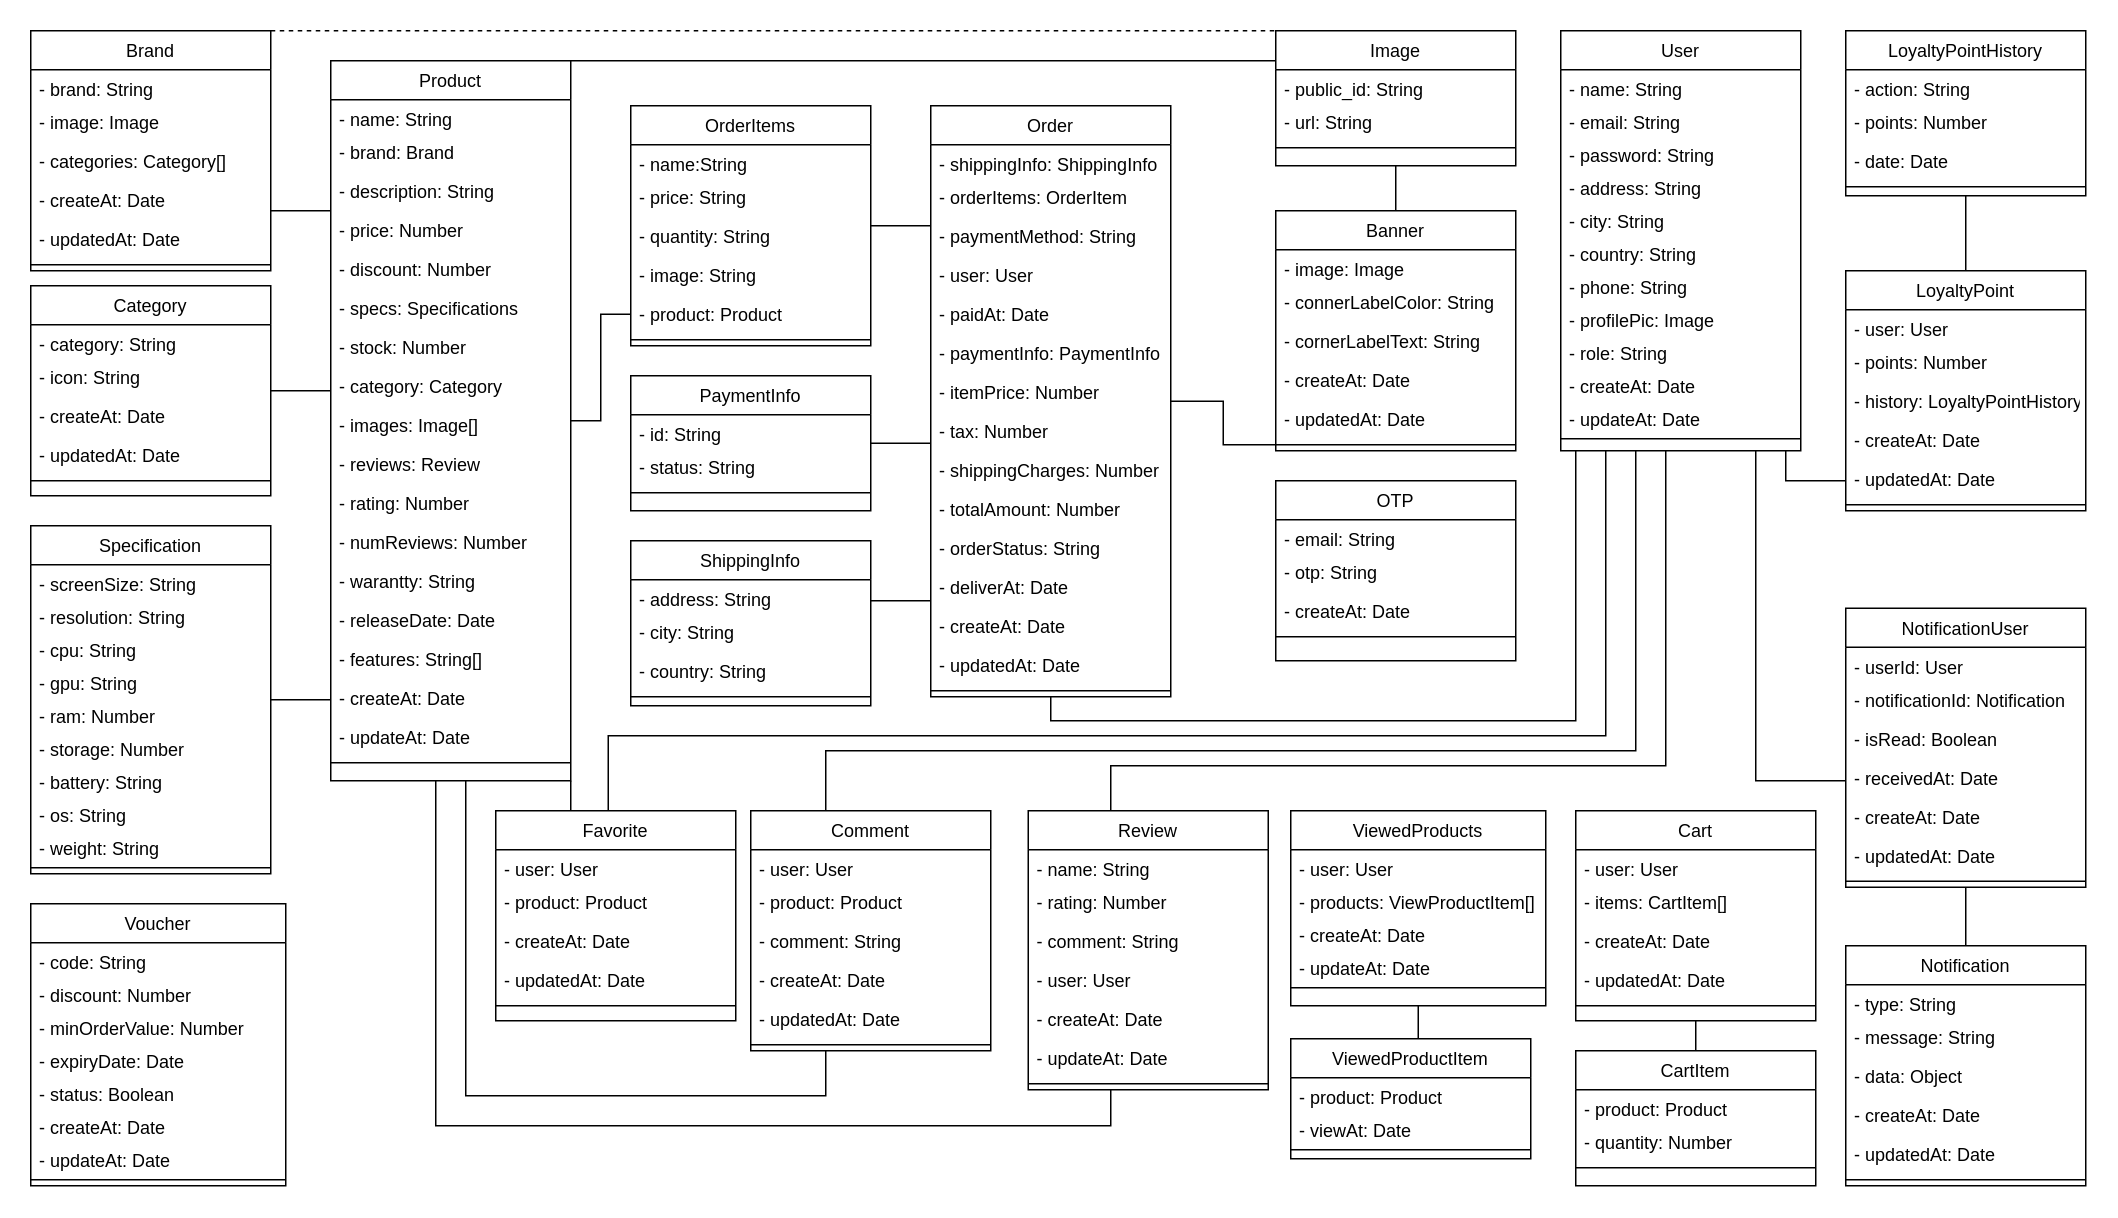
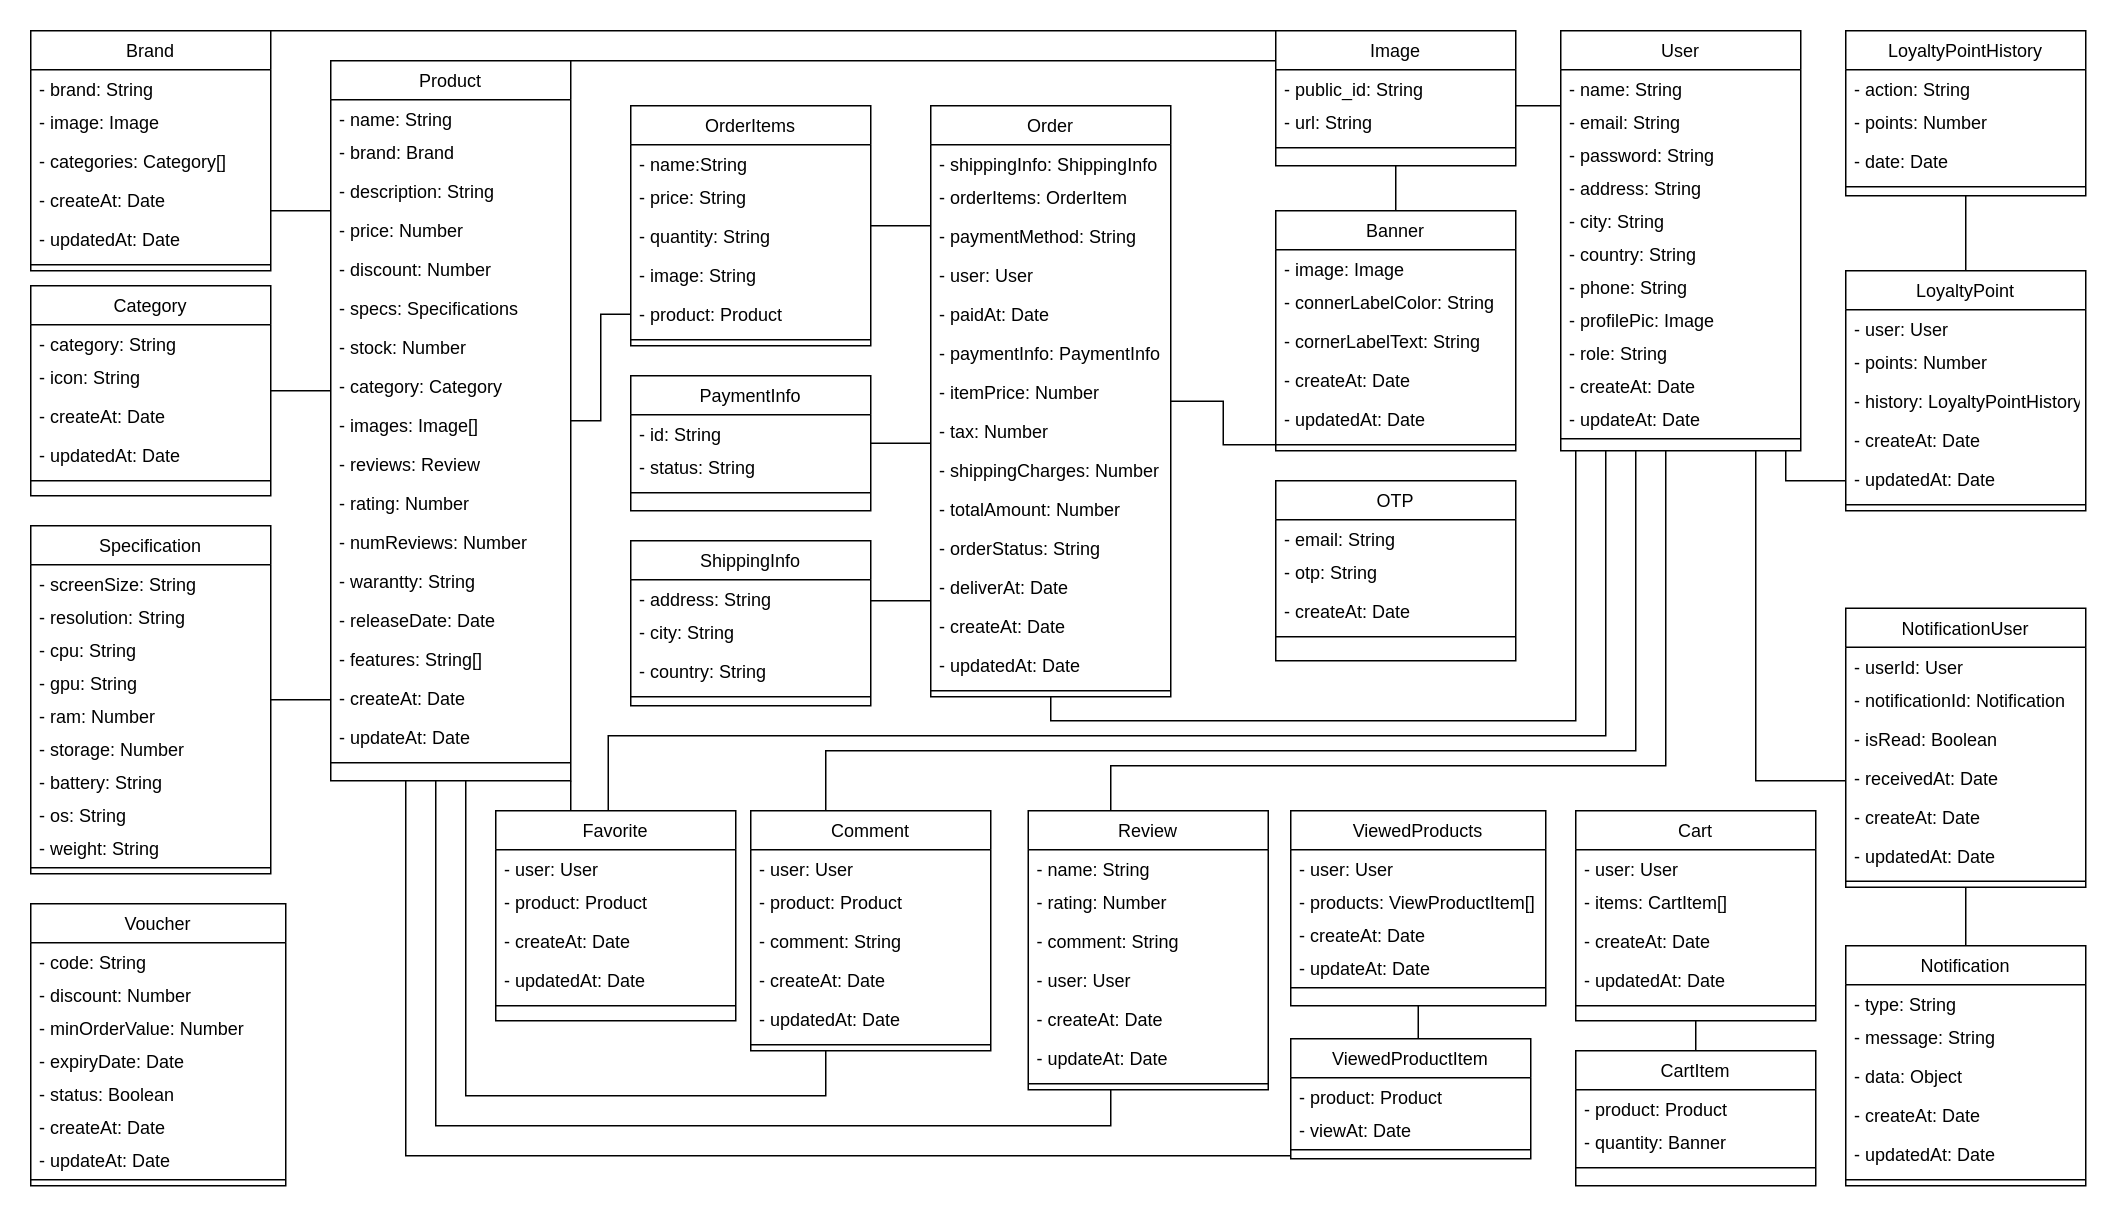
(774, 31) -> (774, 31)
none -> (1538, 106)
(1665, 1143) -> (1665, 1143)
none -> (661, 1156)
